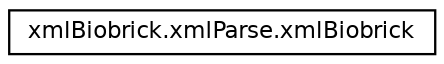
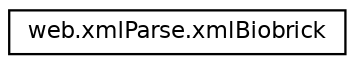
(222, 32) -> (177, 32)
